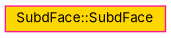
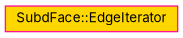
(85, 19) -> (92, 19)
